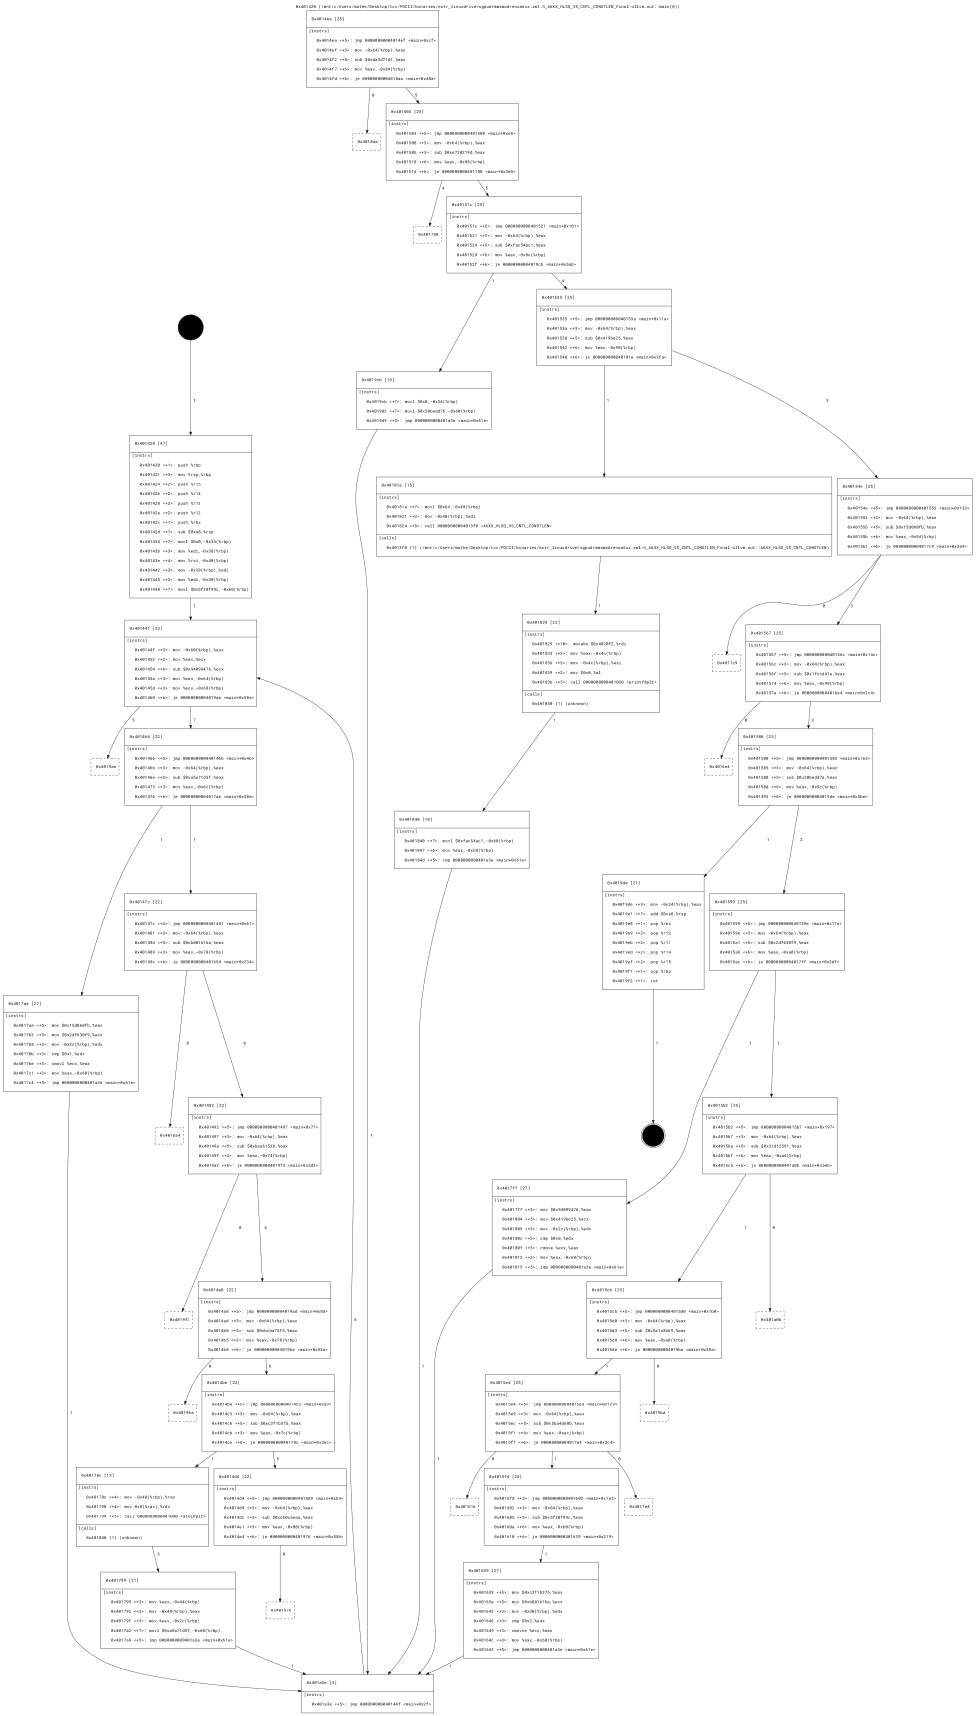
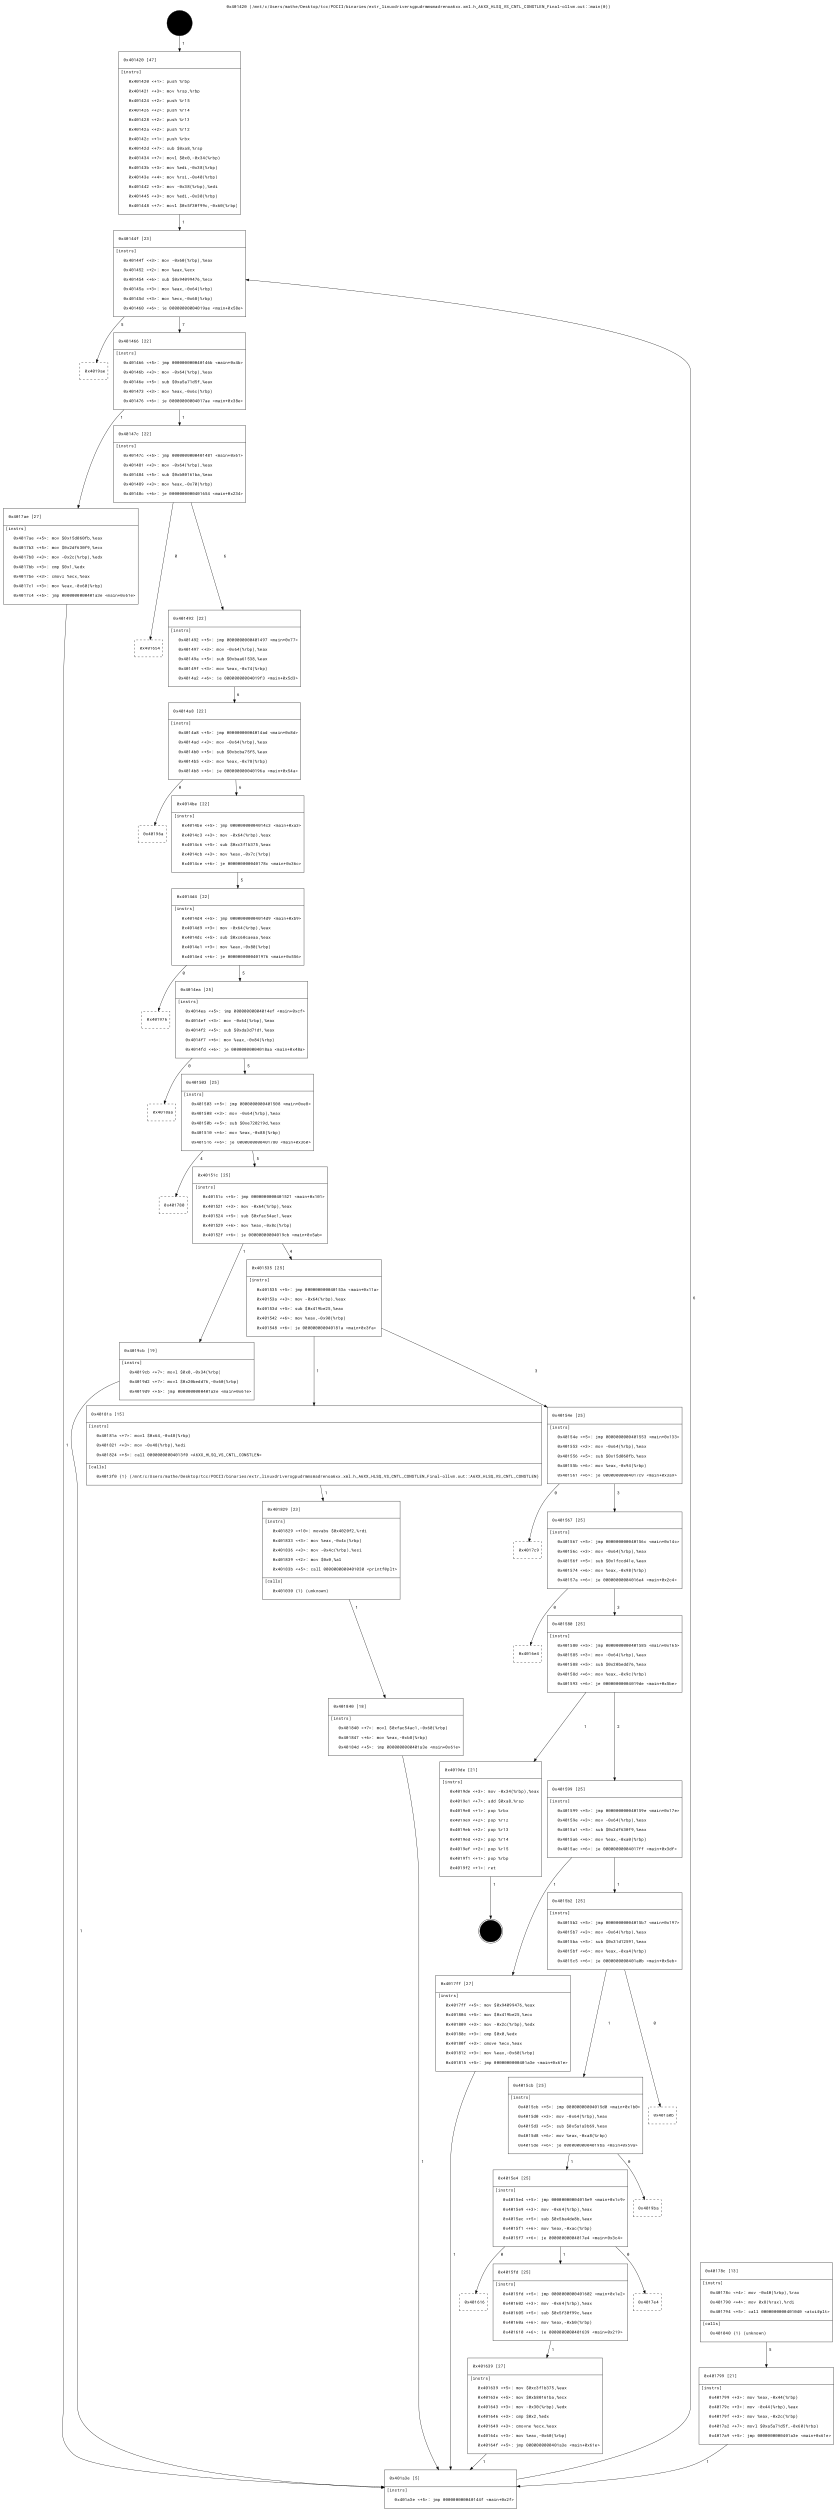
none -> (240, 972)
(179, 1320) -> none
(207, 1458) -> none
